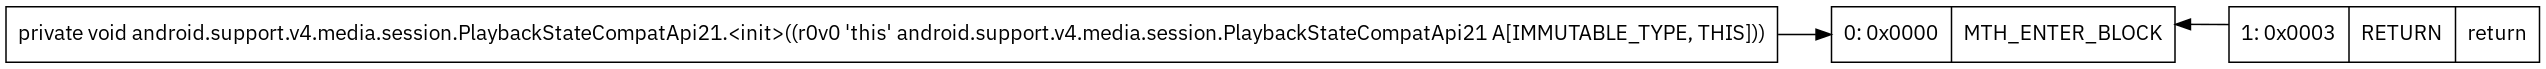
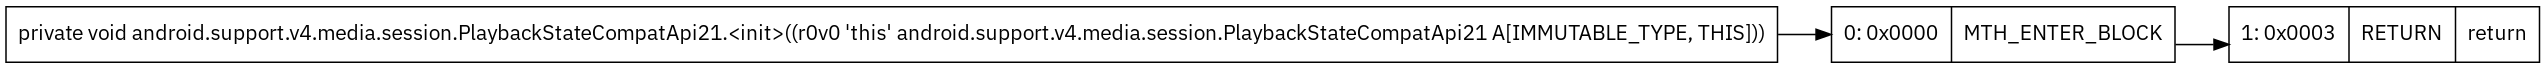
(2210, 24) -> (2195, 45)
